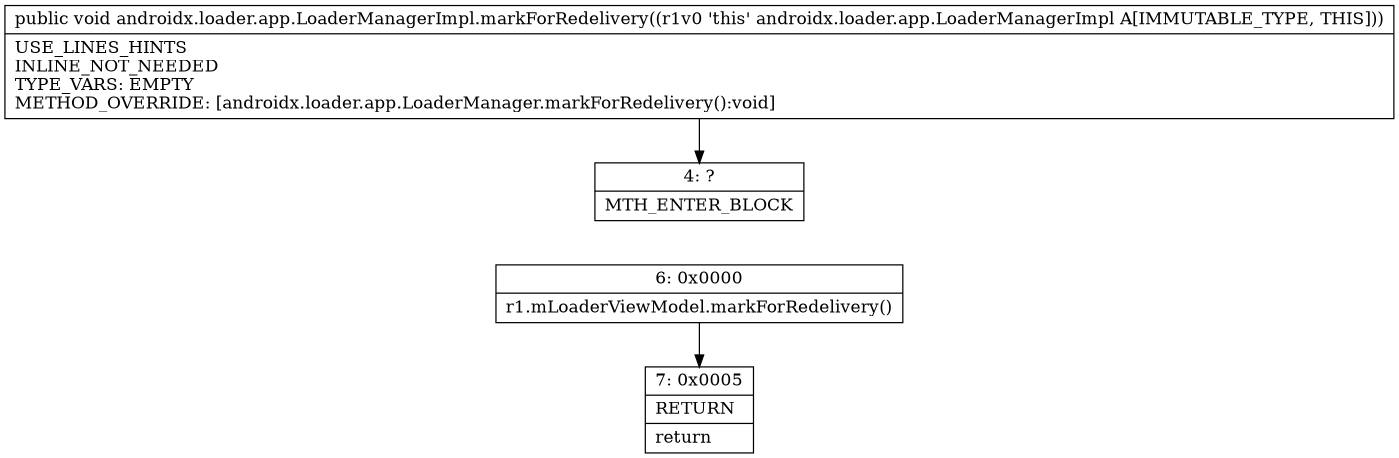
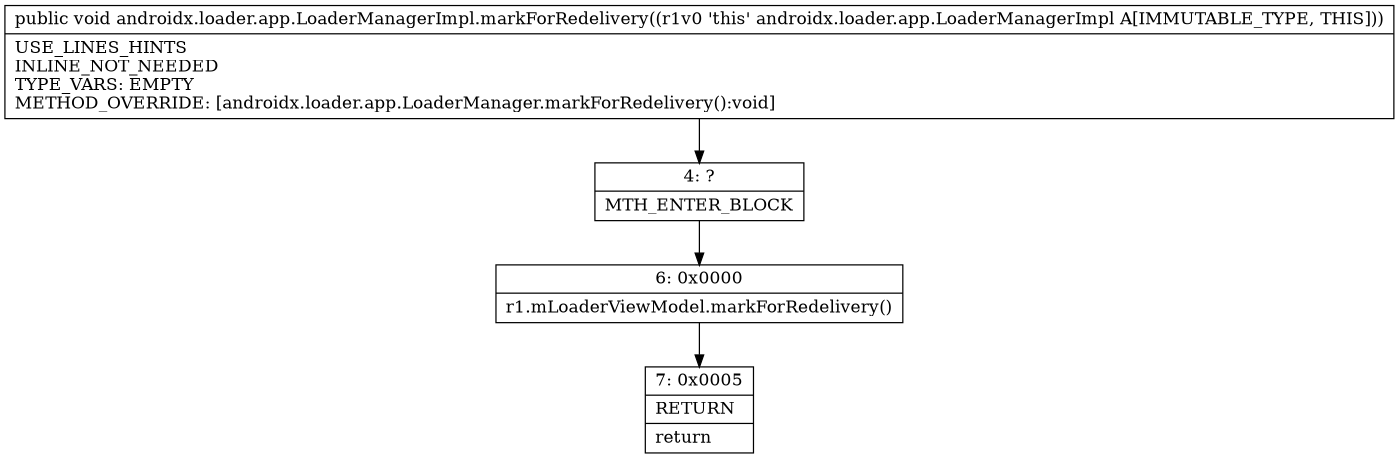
none -> (699, 237)
